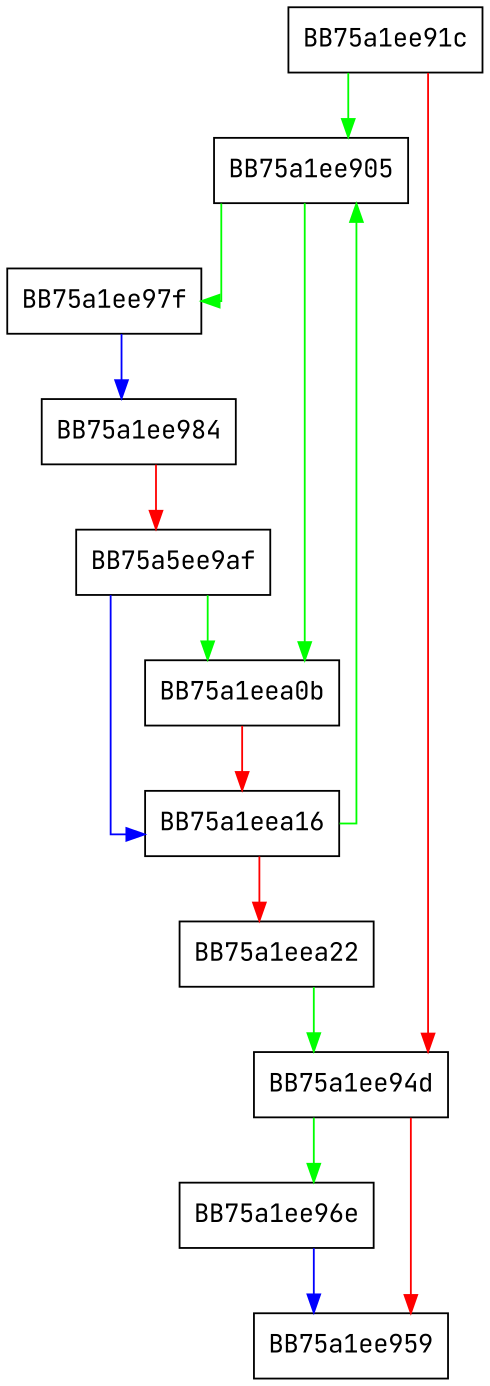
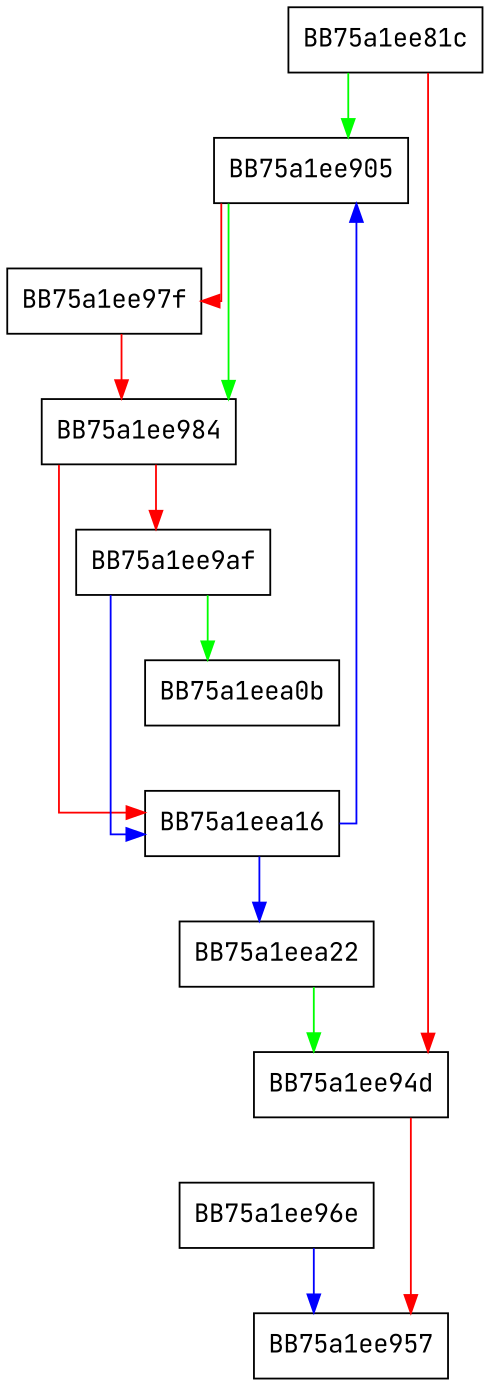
(385, 40) -> (385, 40)
(221, 253) -> (221, 253)
(122, 357) -> (122, 357)
(305, 423) -> (229, 310)
(356, 531) -> (356, 531)
(173, 562) -> (173, 562)
(242, 749) -> (59, 673)
(259, 880) -> (259, 880)
(314, 1141) -> none
(351, 1346) -> (351, 1346)
